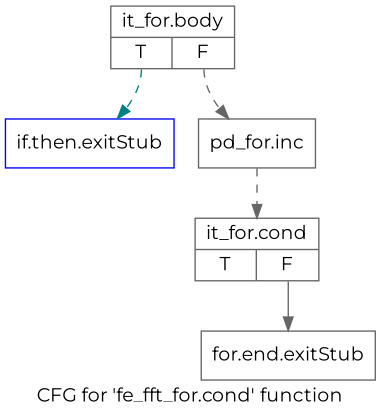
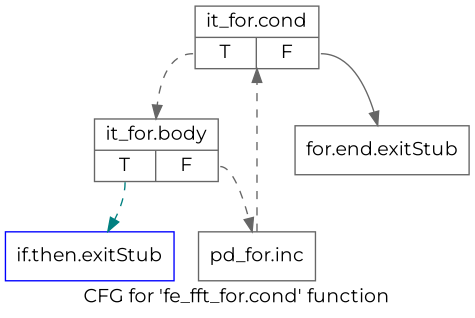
none -> (166, 72)
